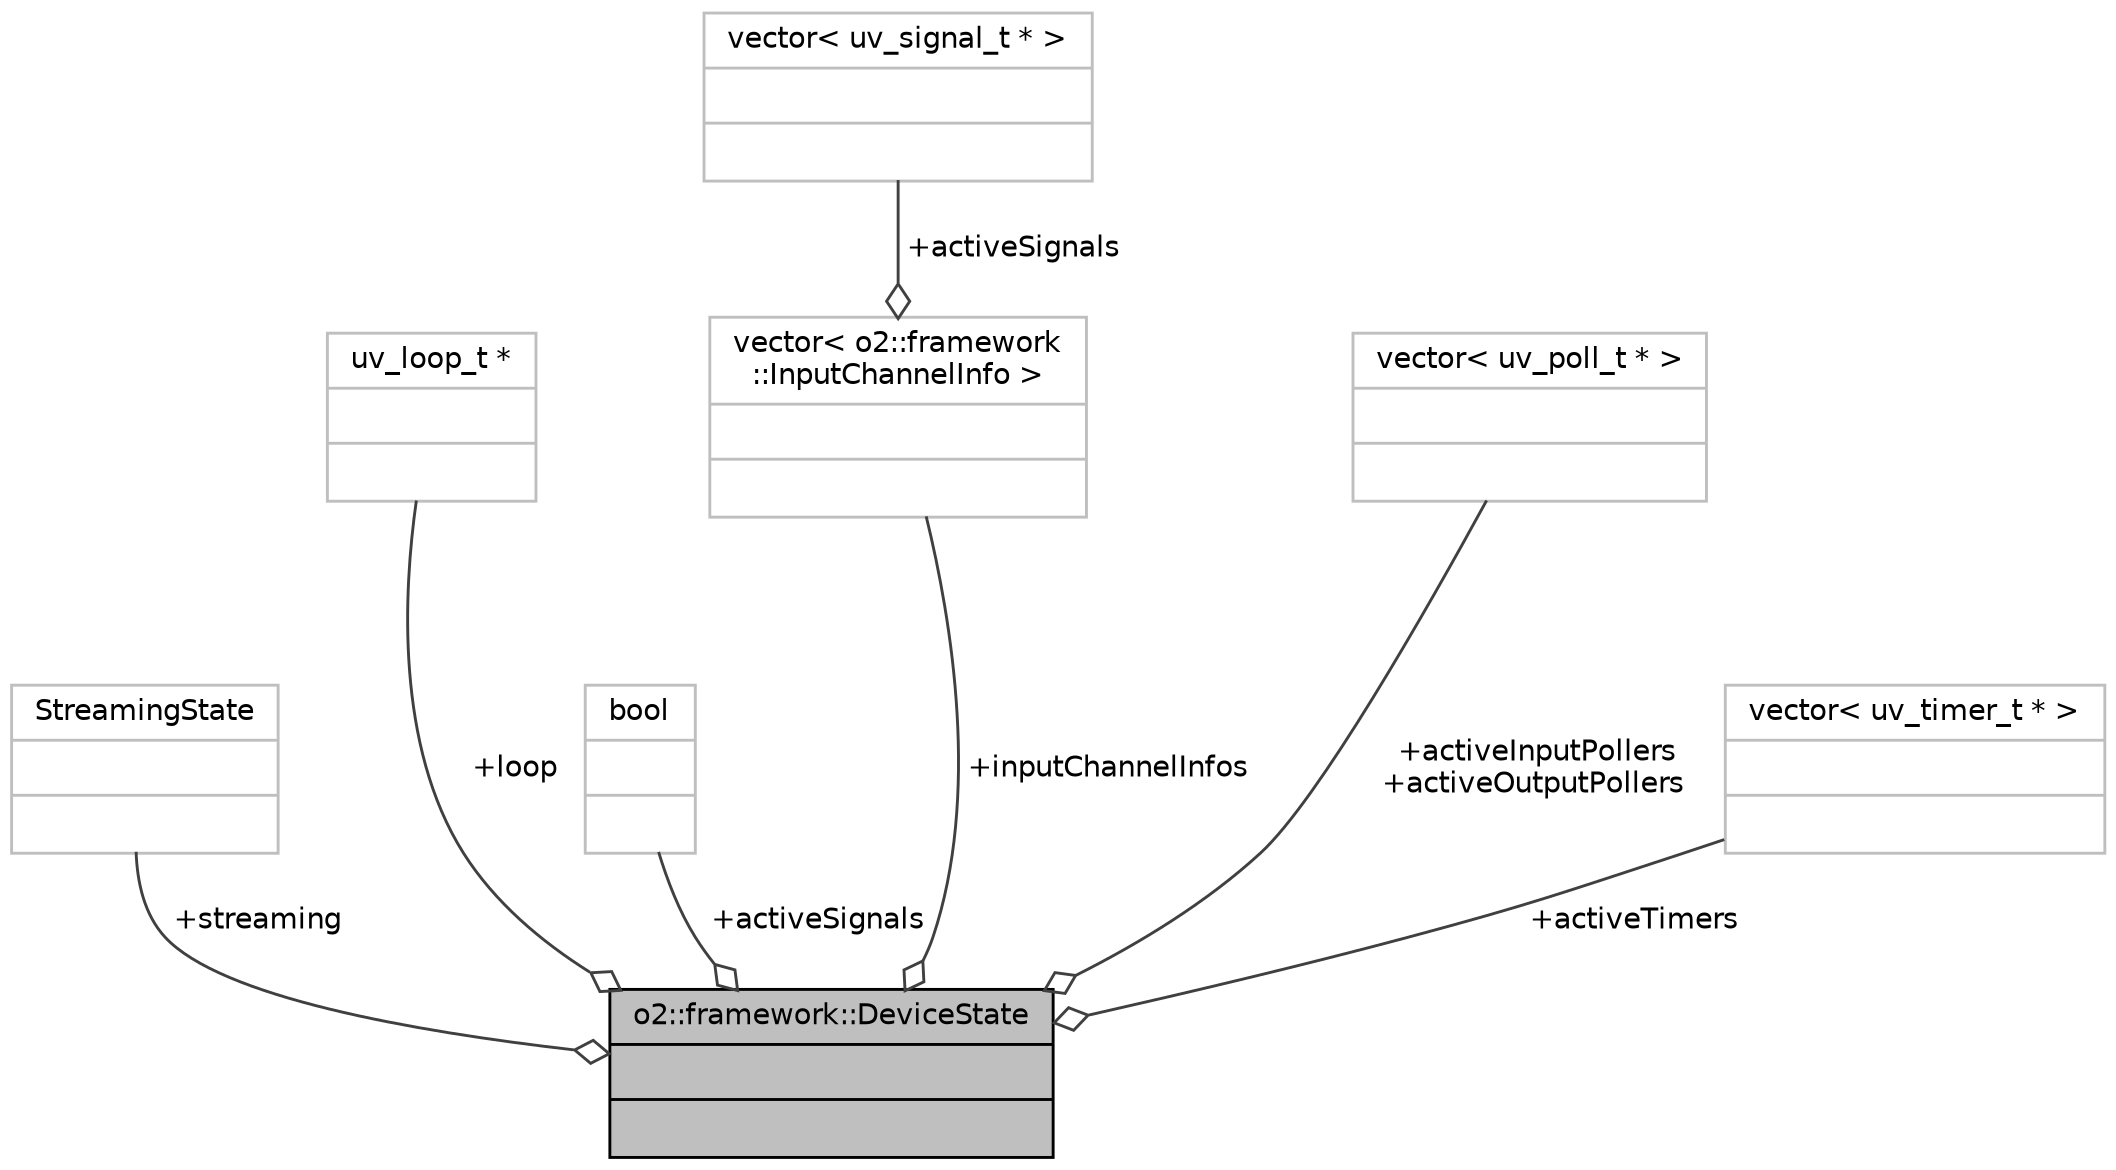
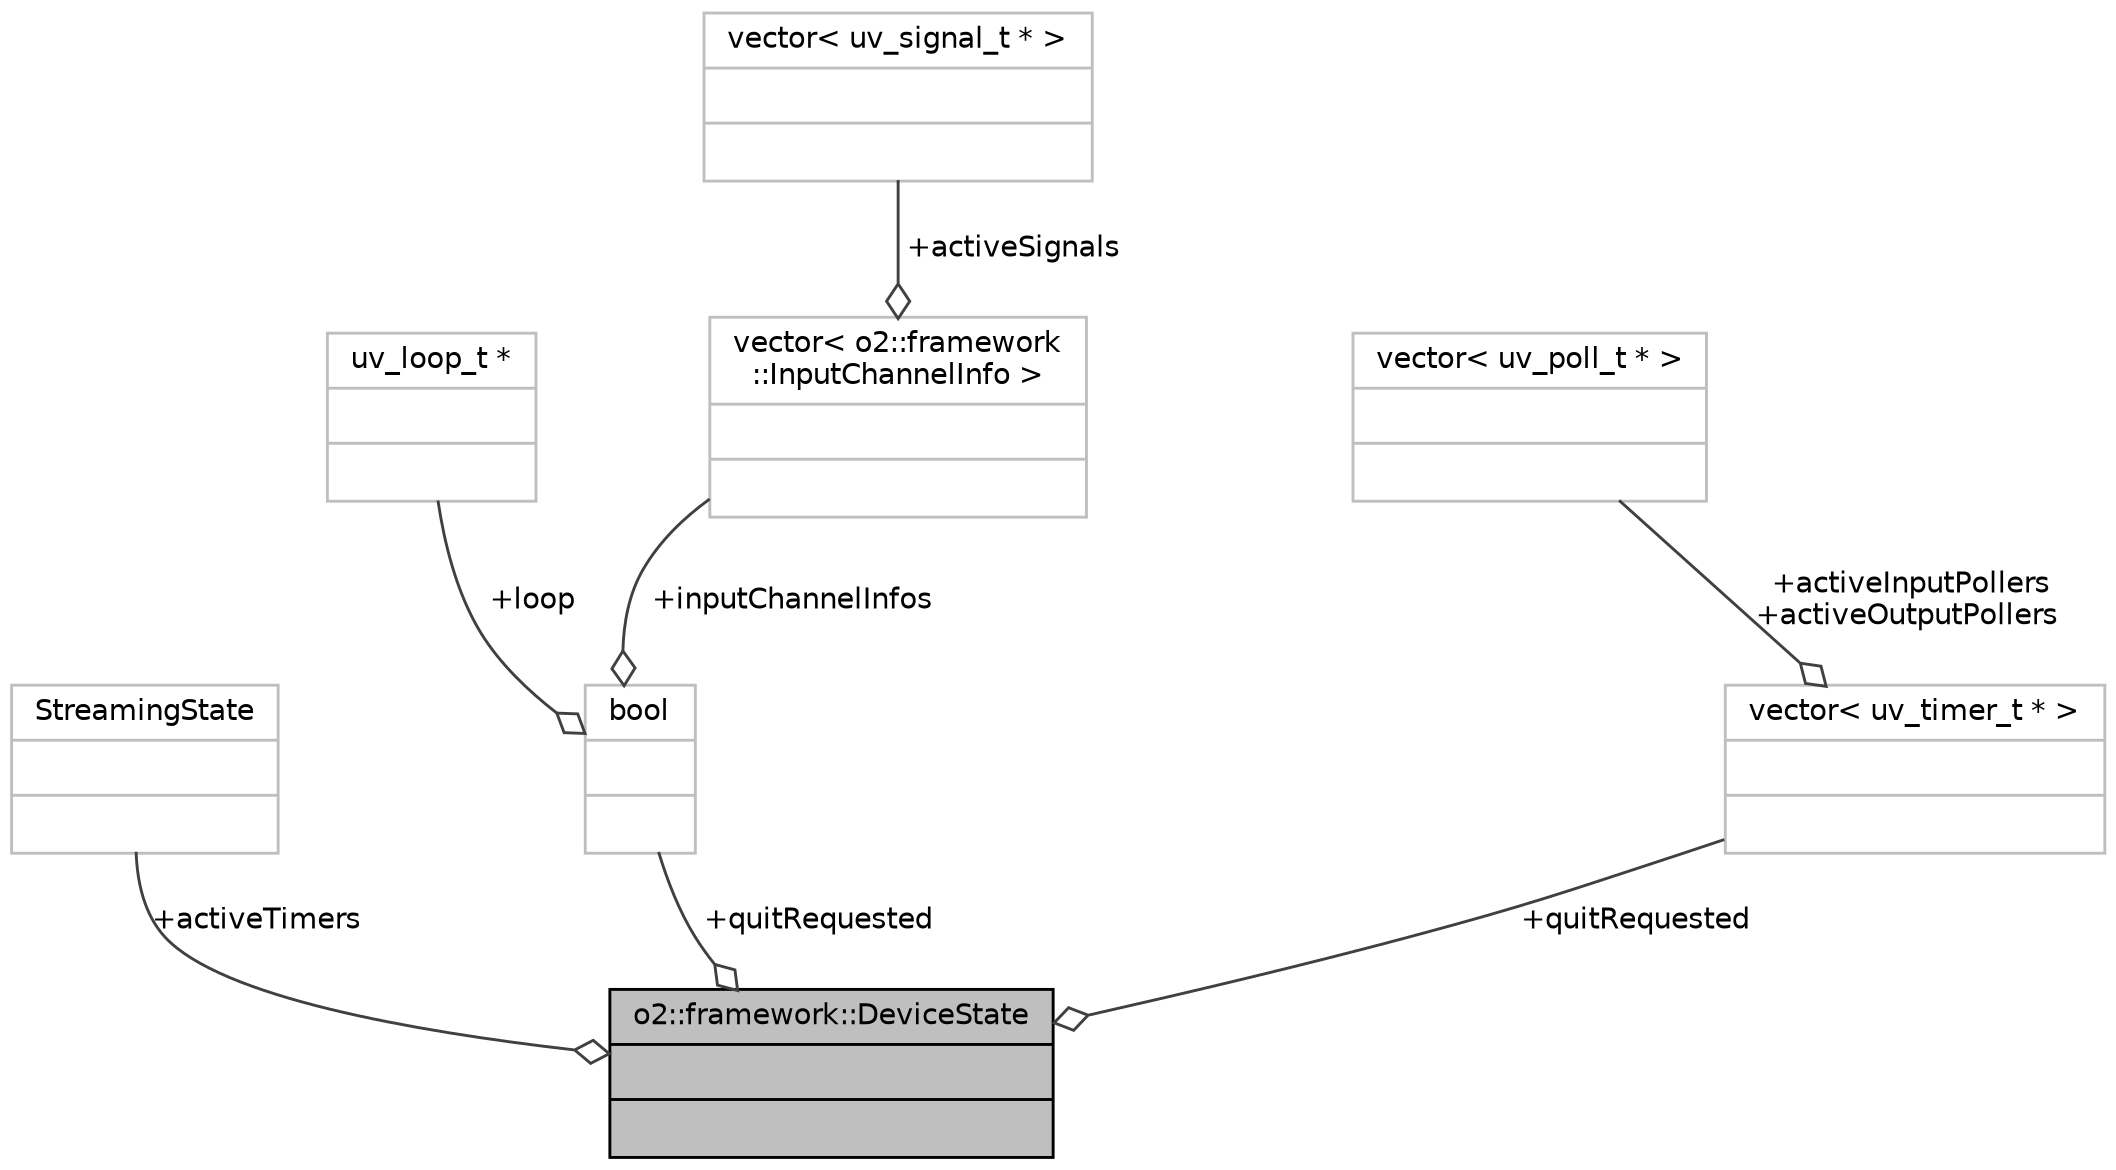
(958, 739) -> (647, 564)
(426, 767) -> (474, 620)
(1322, 776) -> (1709, 581)
(254, 921) -> (254, 921)
(814, 921) -> (814, 921)
(1631, 921) -> (1631, 921)
